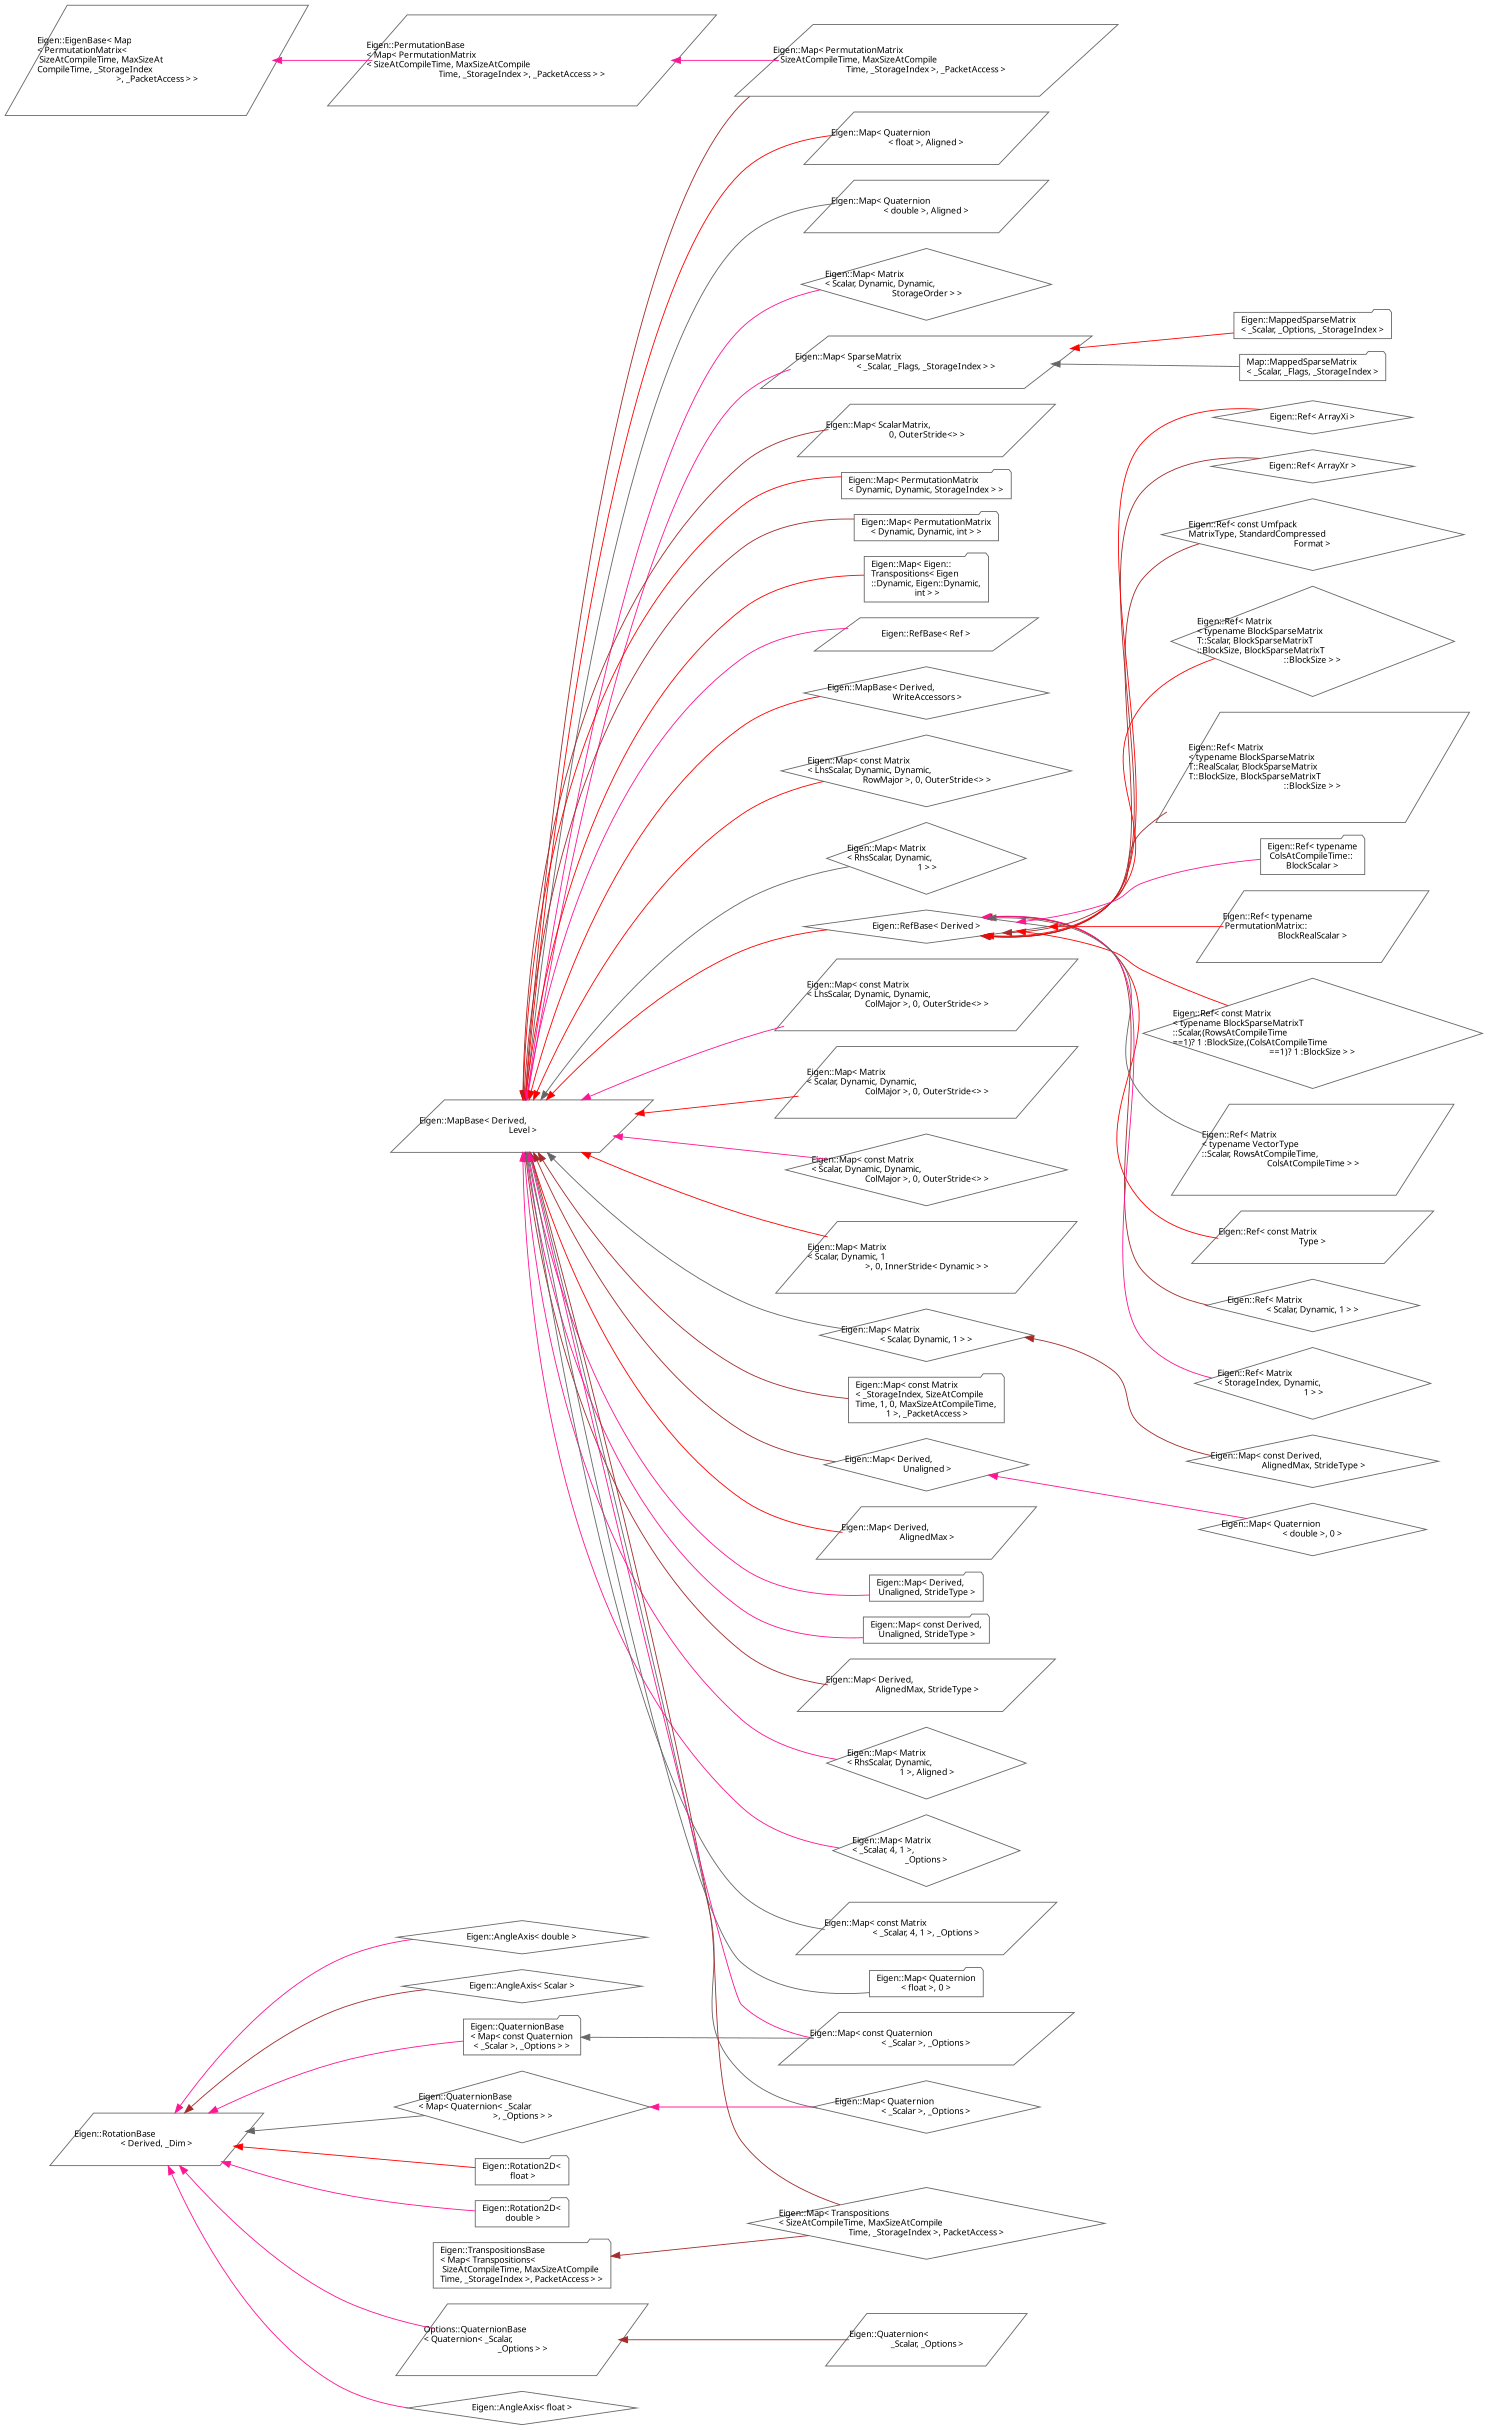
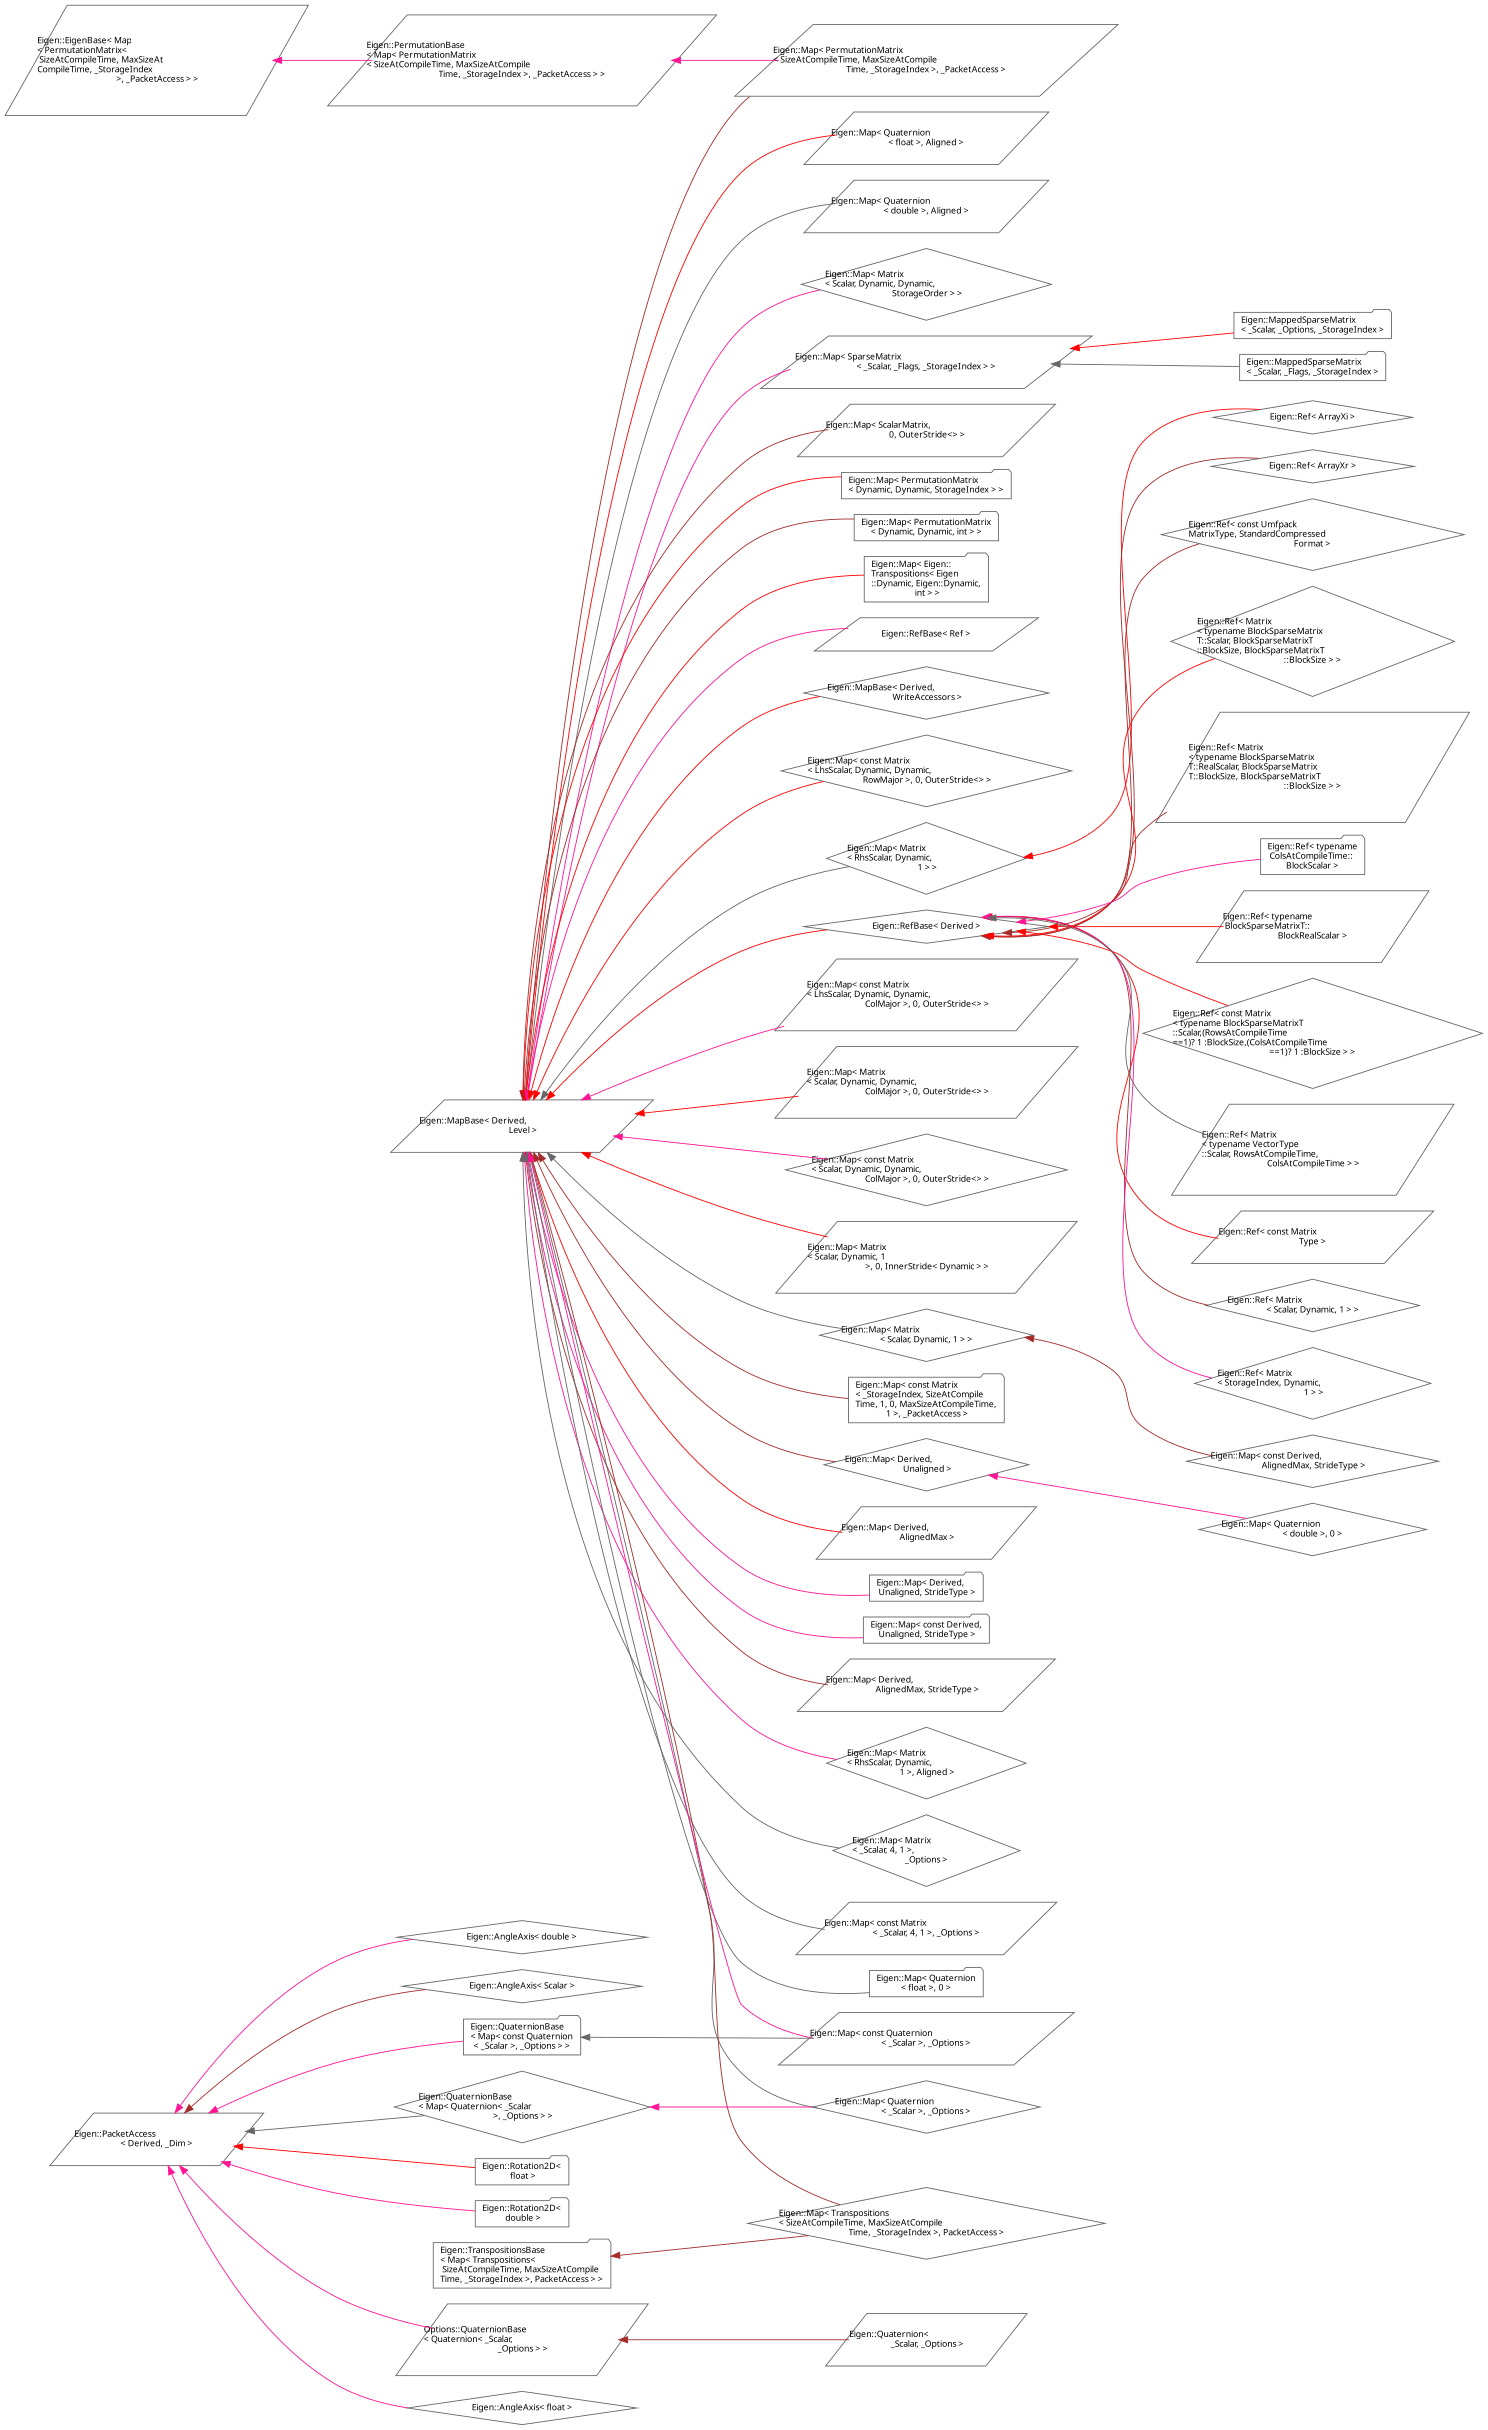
(1313, 368) -> (1313, 368)
(1119, 529) -> (1122, 521)
(1313, 927) -> (1313, 927)
(589, 1557) -> (589, 1557)
(157, 2139) -> (157, 2139)
